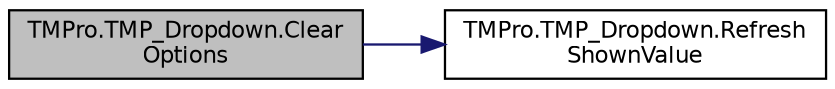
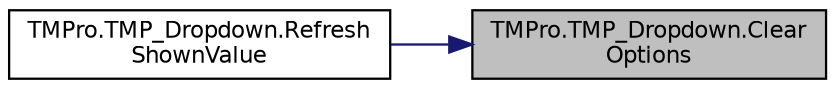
(392, 44) -> (420, 44)
